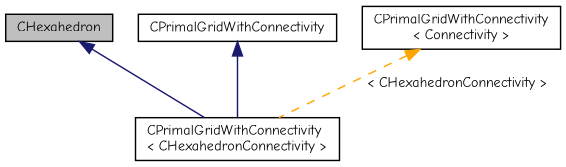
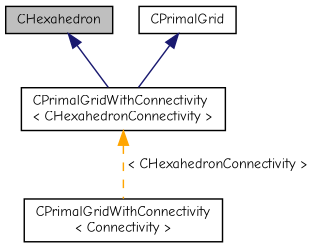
(237, 28) -> (188, 20)
(343, 87) -> (123, 172)
